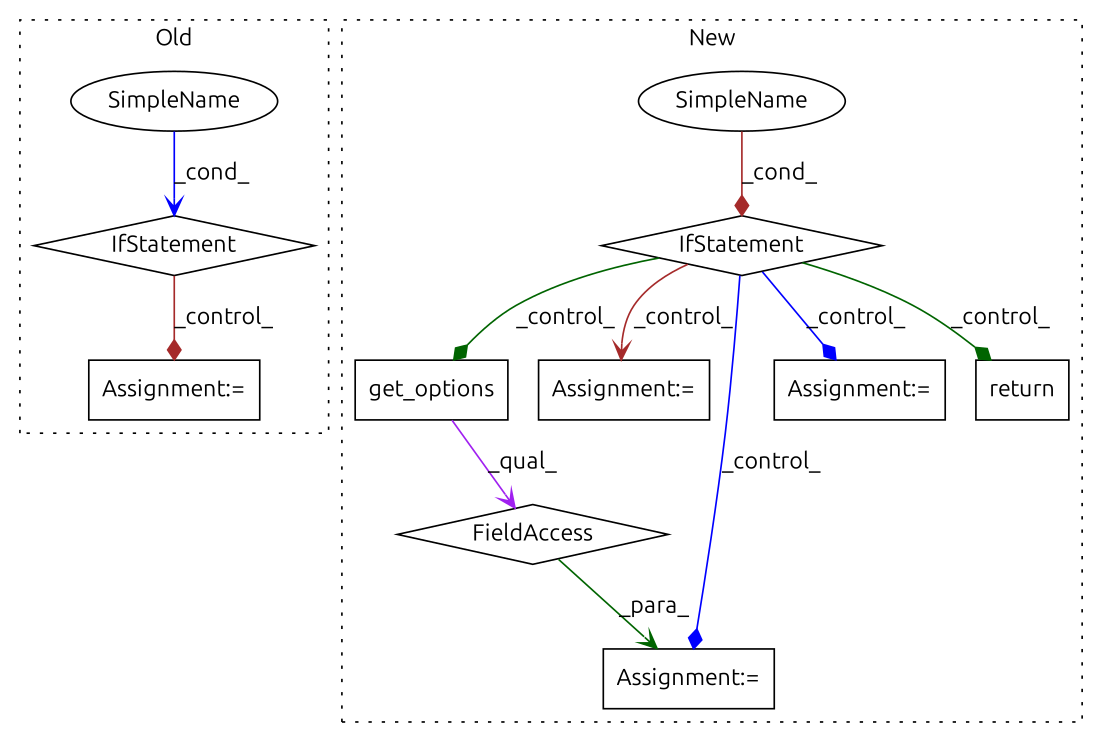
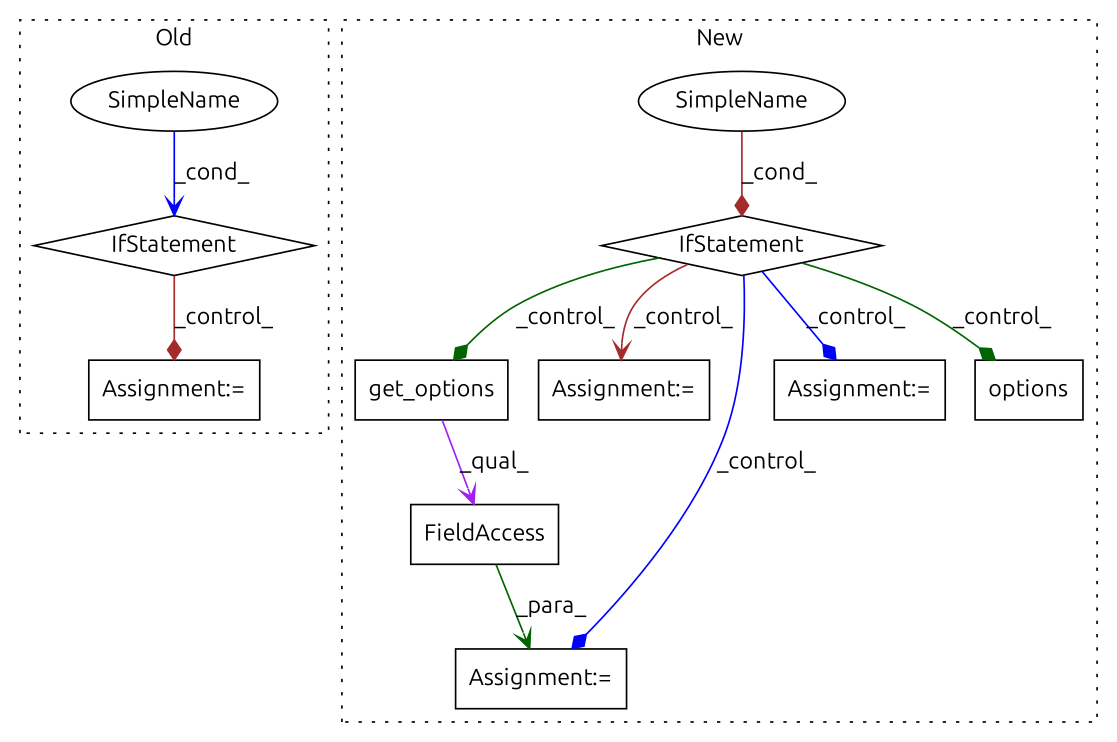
(1022, 390) -> (1029, 390)
(533, 534) -> (485, 534)
